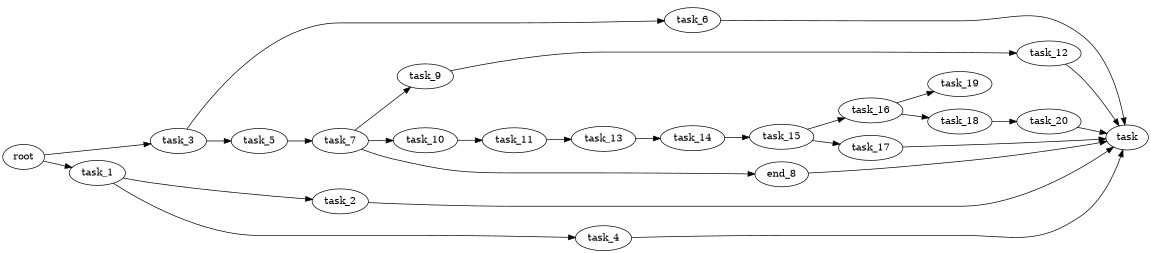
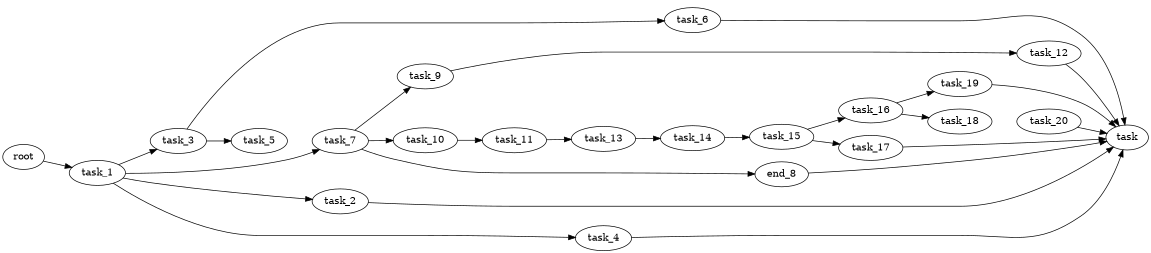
none -> (1054, 94)
(1001, 122) -> none
(296, 141) -> (220, 169)
(94, 150) -> (134, 158)
